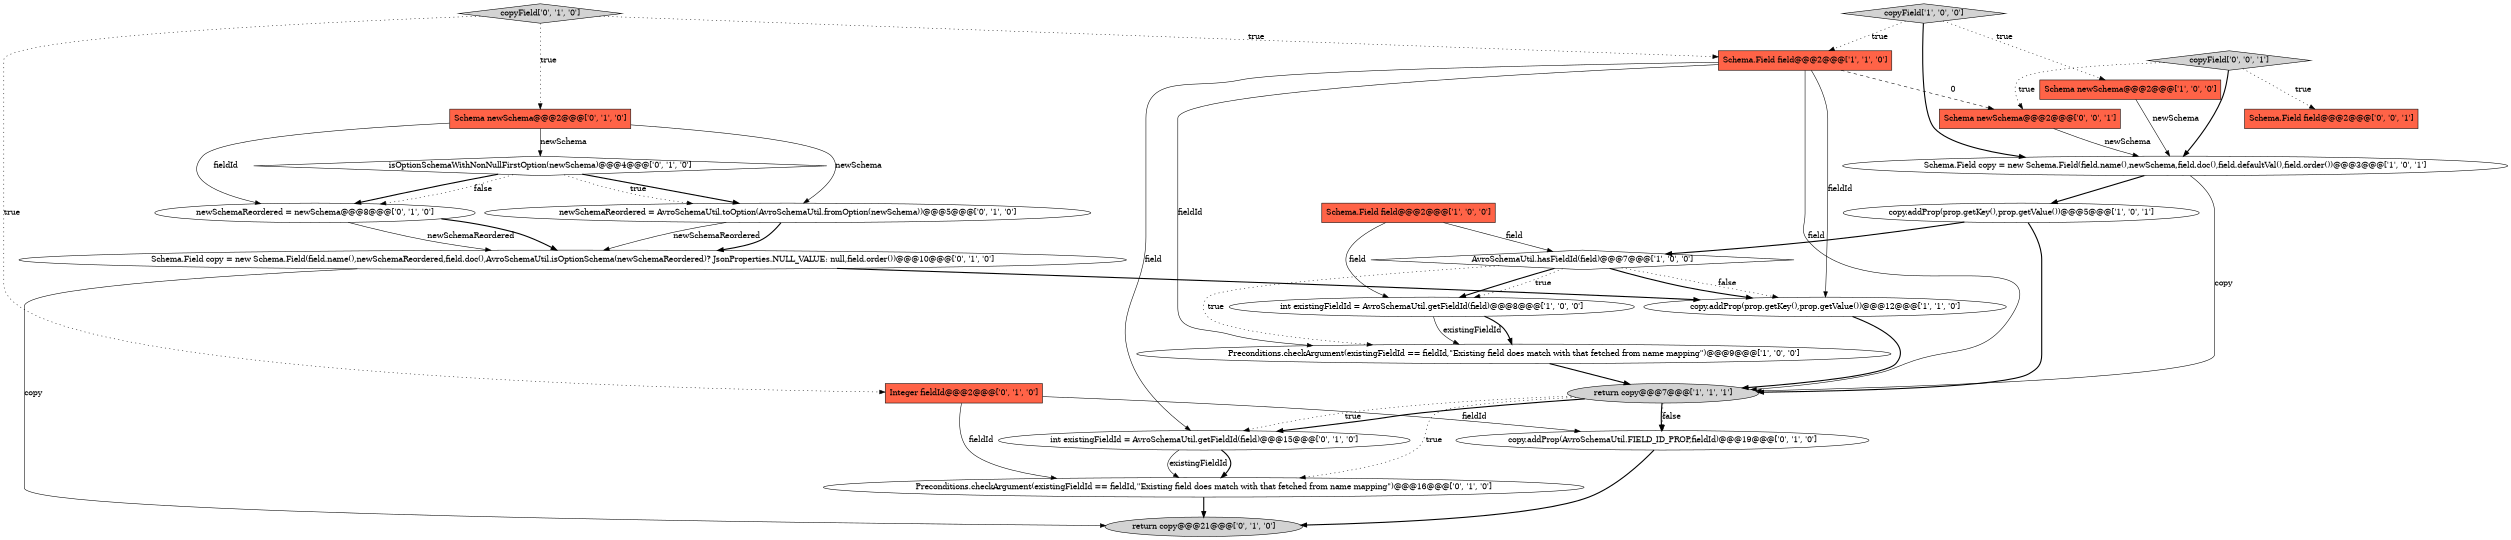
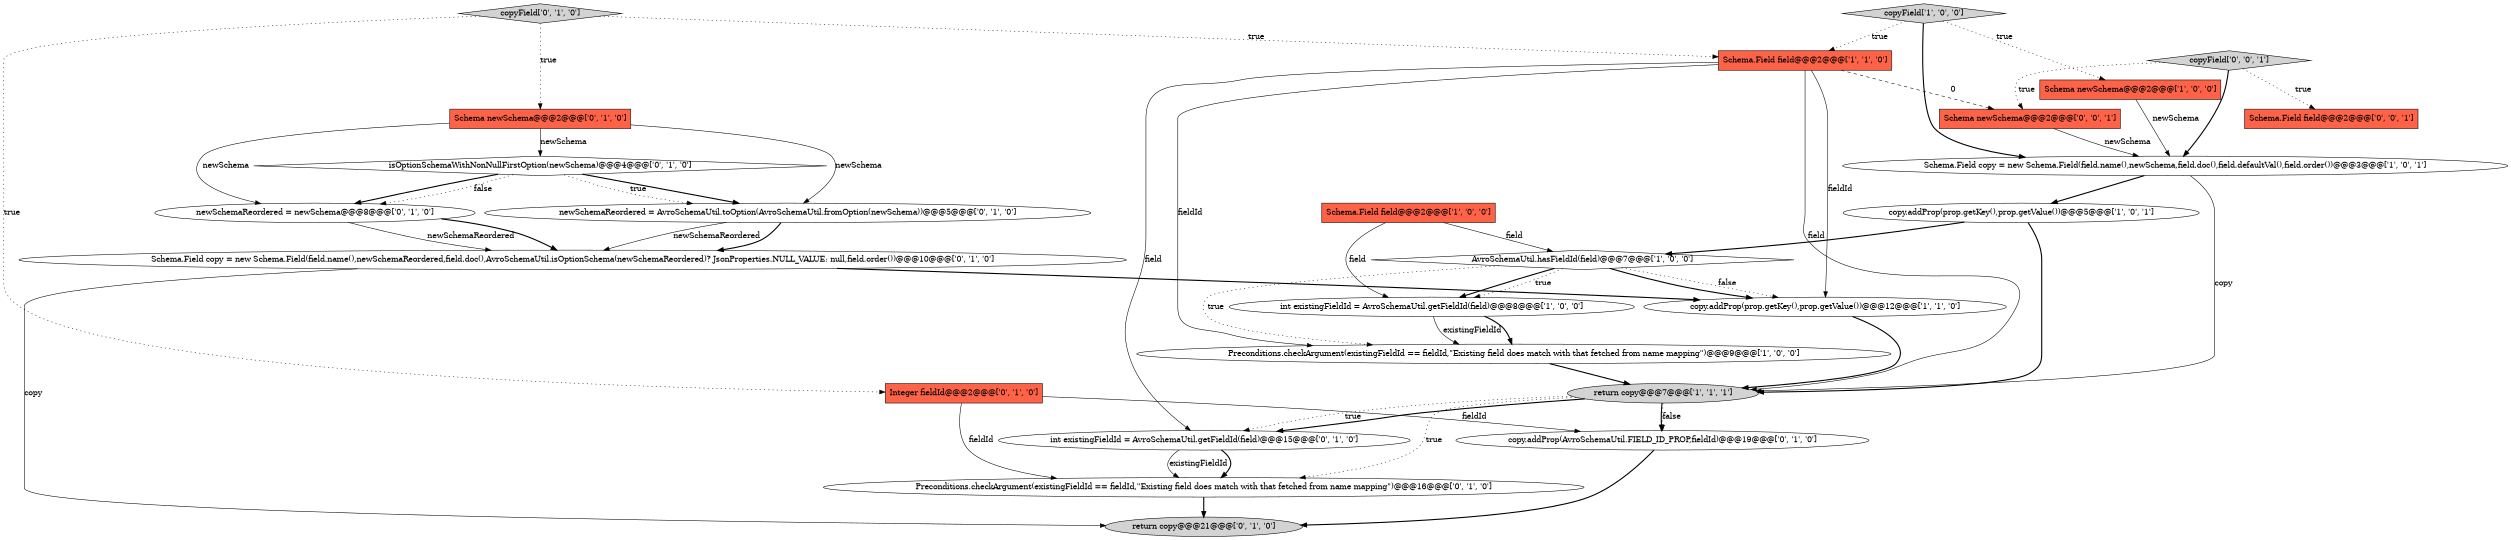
(226, 166) -> (226, 166)
